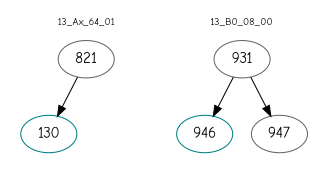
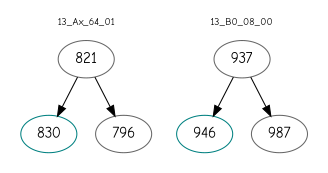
(242, 59) -> (242, 59)
(49, 134) -> (49, 134)
none -> (124, 134)
(279, 134) -> (279, 134)
